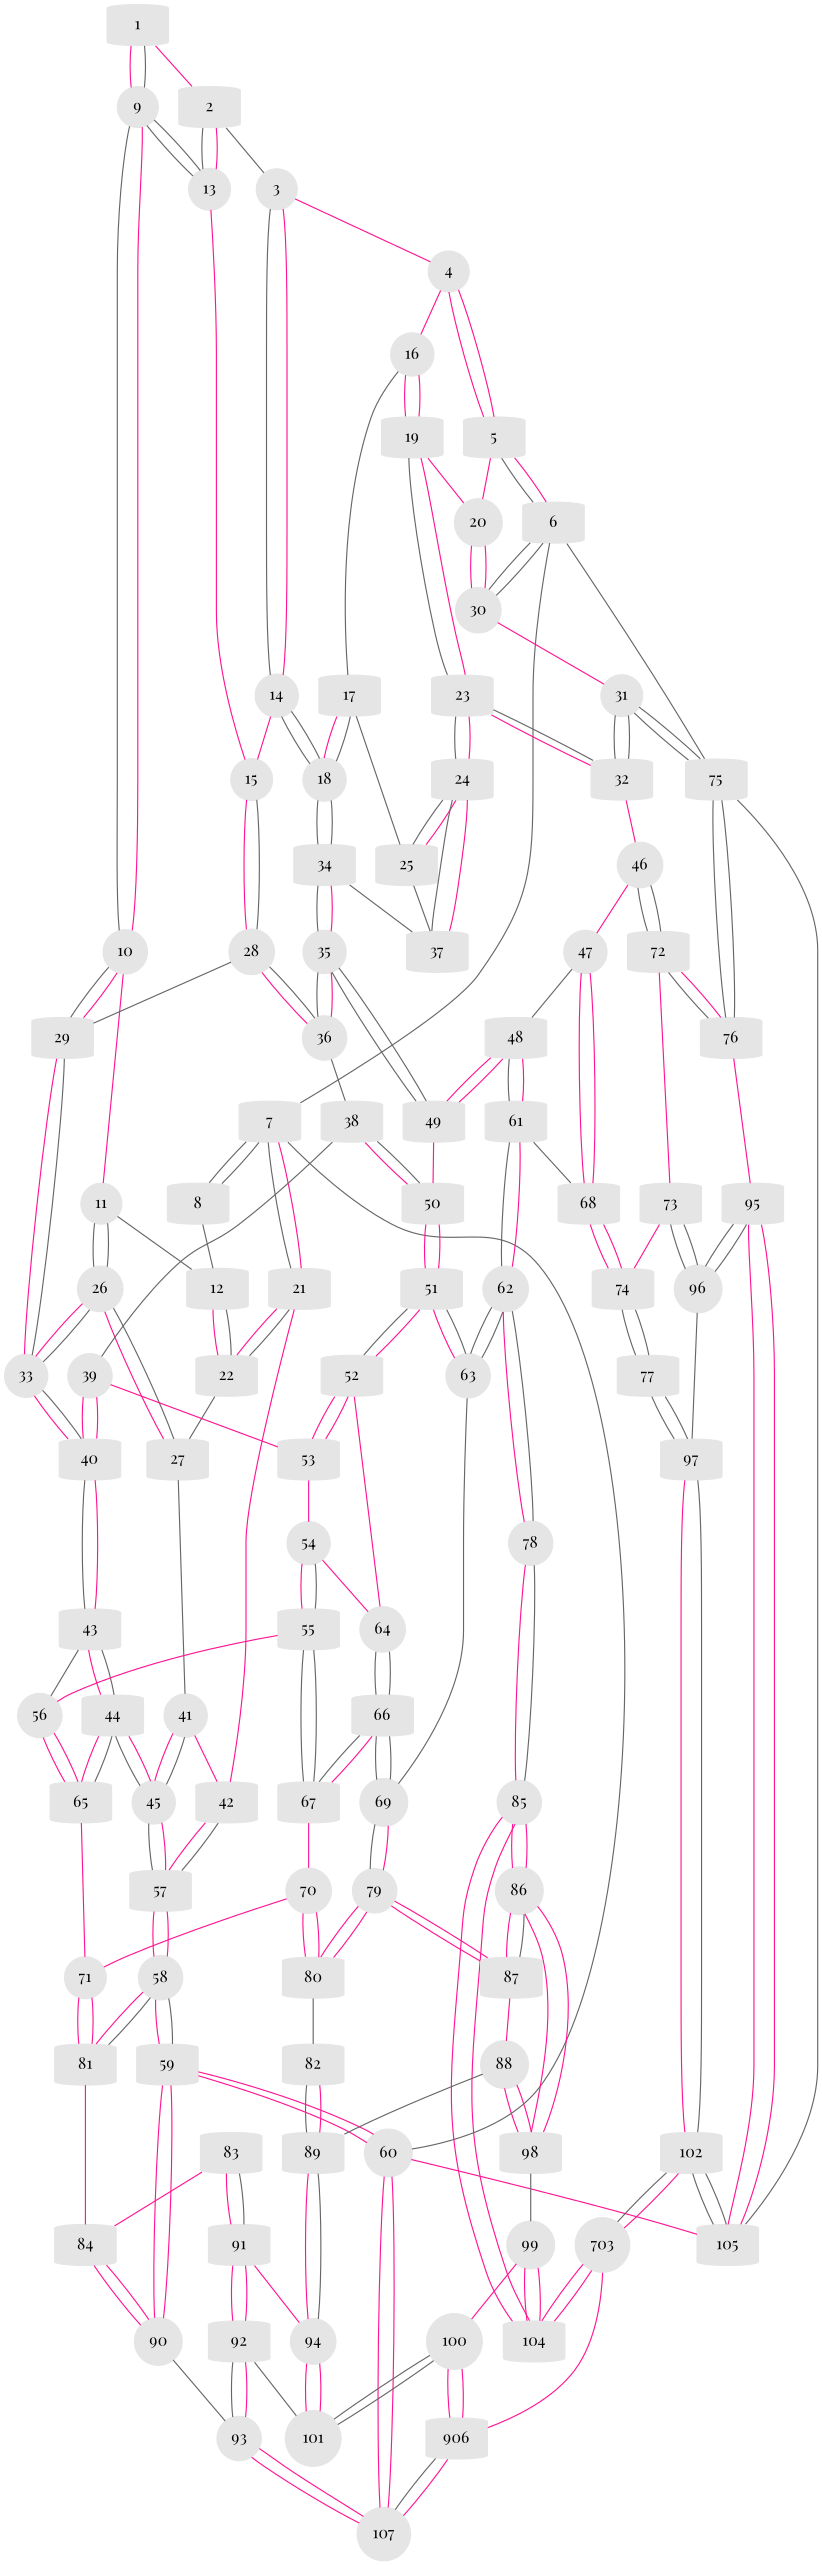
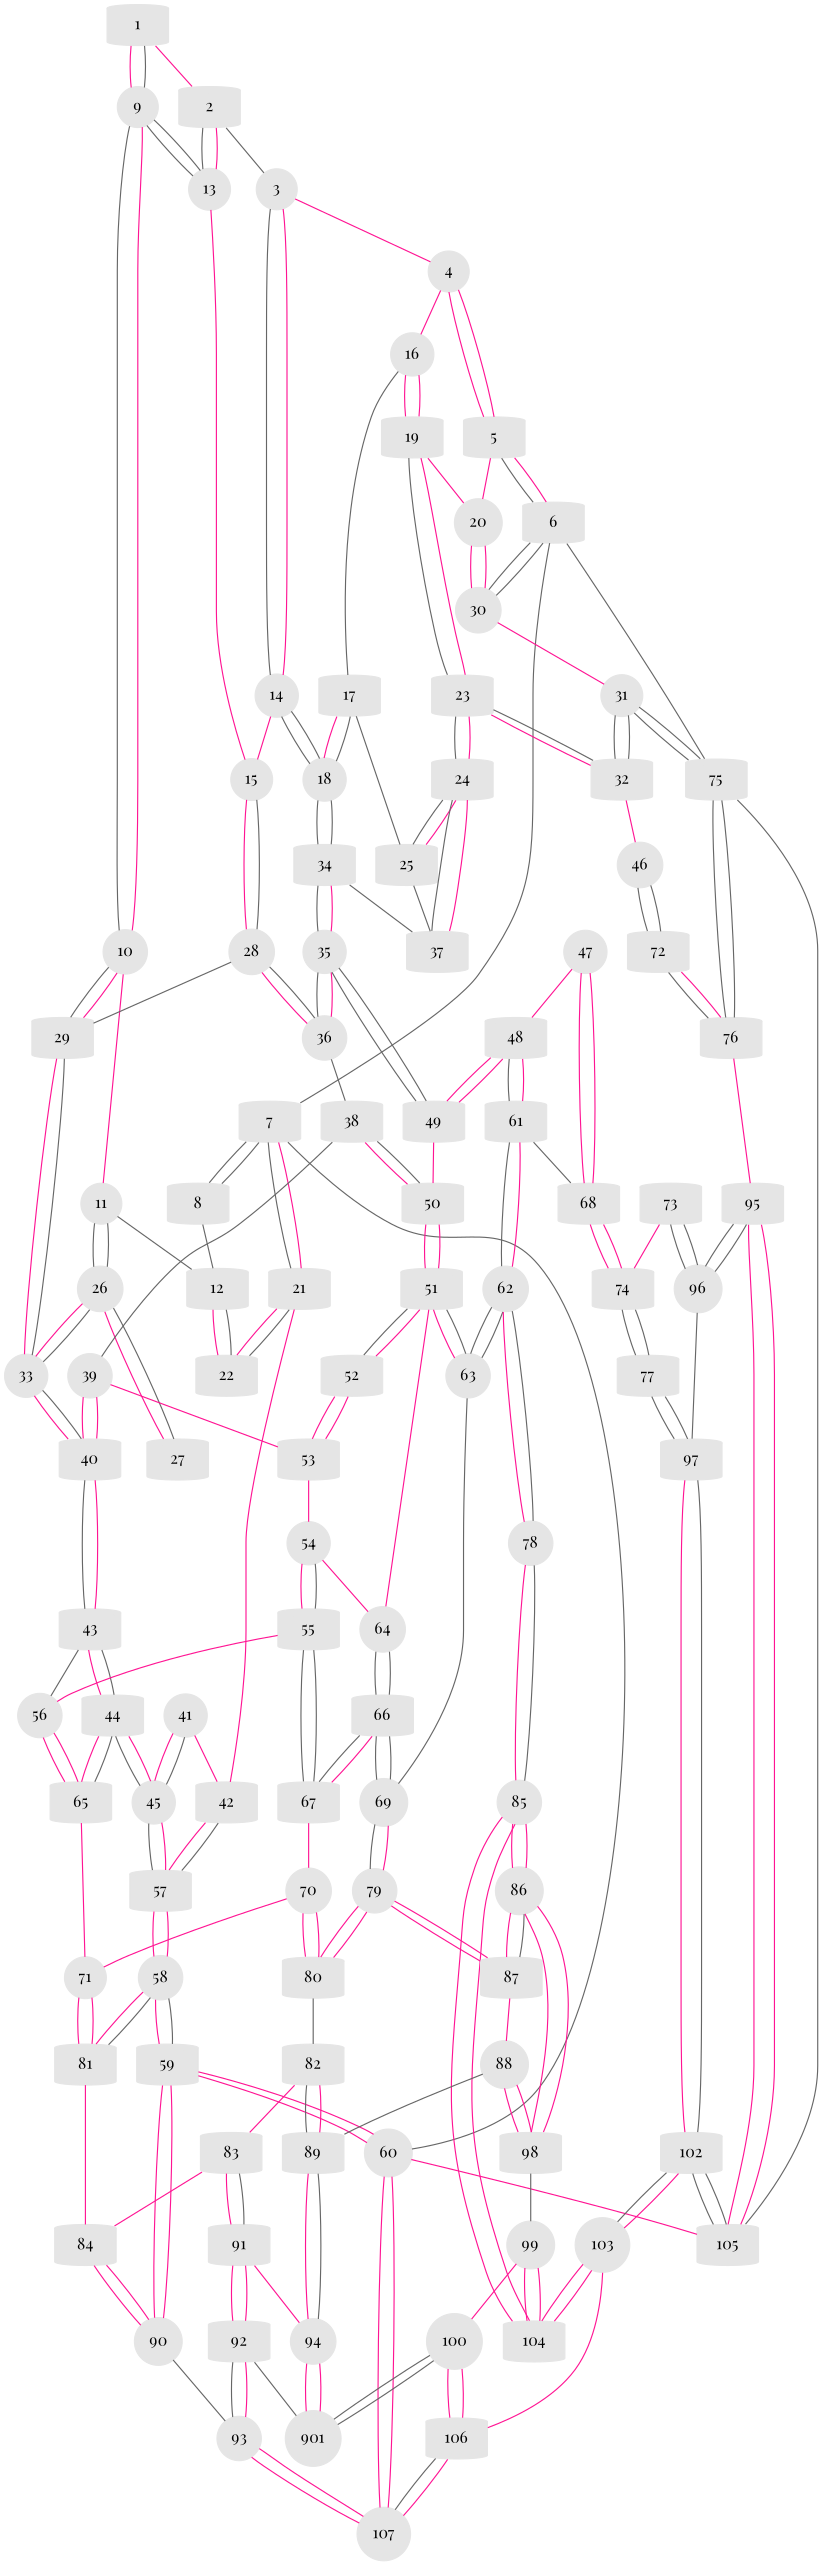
(612, 909) -> none
(552, 993) -> (552, 993)
(665, 1078) -> none
(205, 1412) -> none
(367, 1502) -> (407, 1458)
(182, 1587) -> none
none -> (272, 2109)
(602, 2245) -> (602, 2245)
(313, 2438) -> (313, 2438)
(457, 2438) -> (457, 2438)
